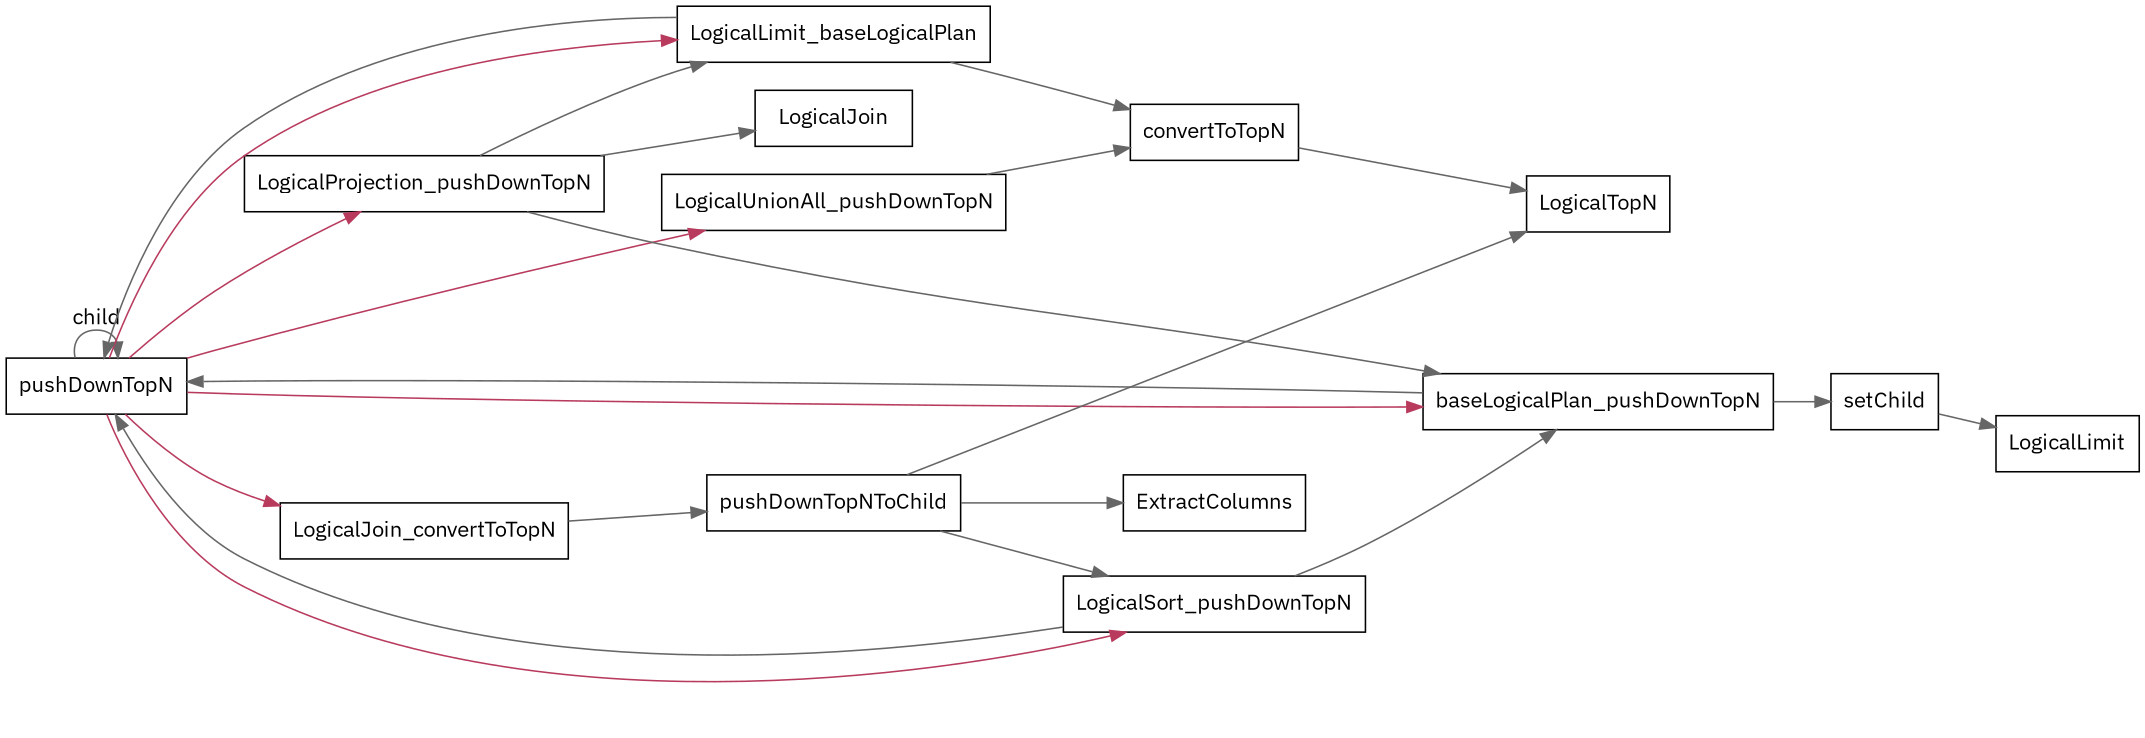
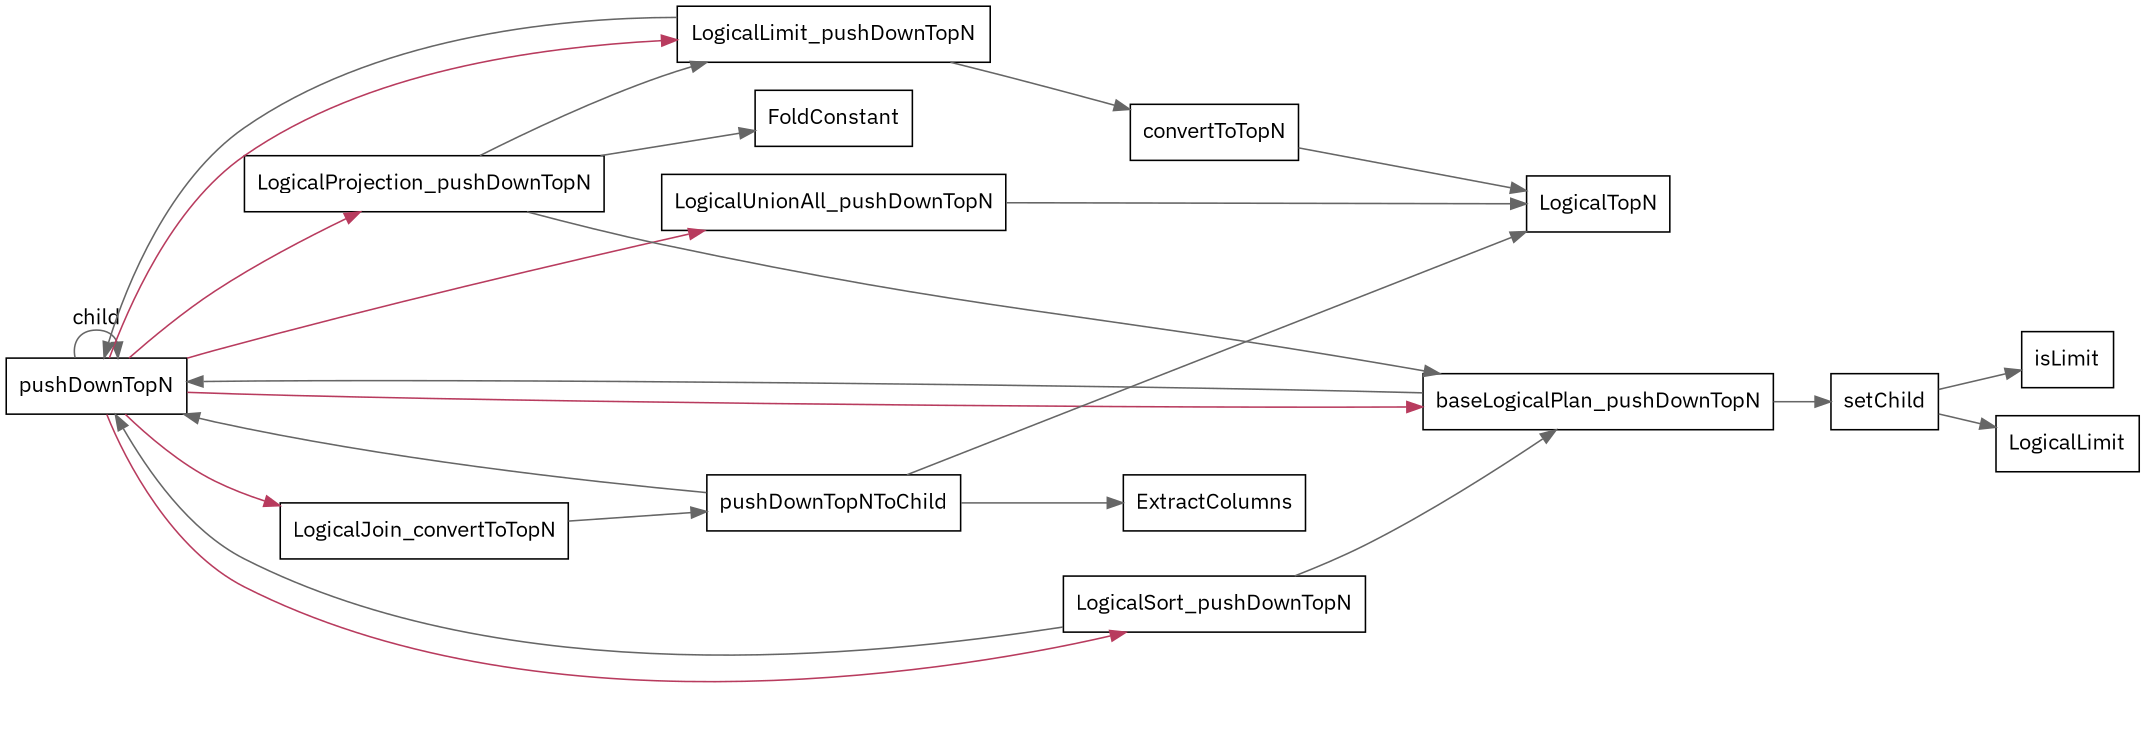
(834, 34) -> (834, 34)
(834, 118) -> (834, 118)
(1050, 162) -> (1258, 203)
none -> (2068, 360)
(1016, 551) -> (452, 463)
